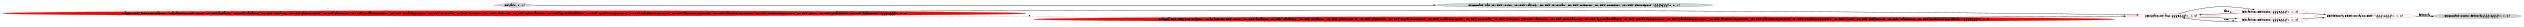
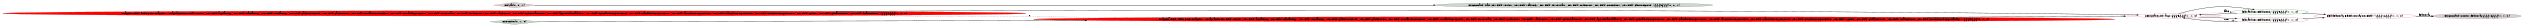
(2270, 12) -> (2270, 12)
none -> (514, 22)
